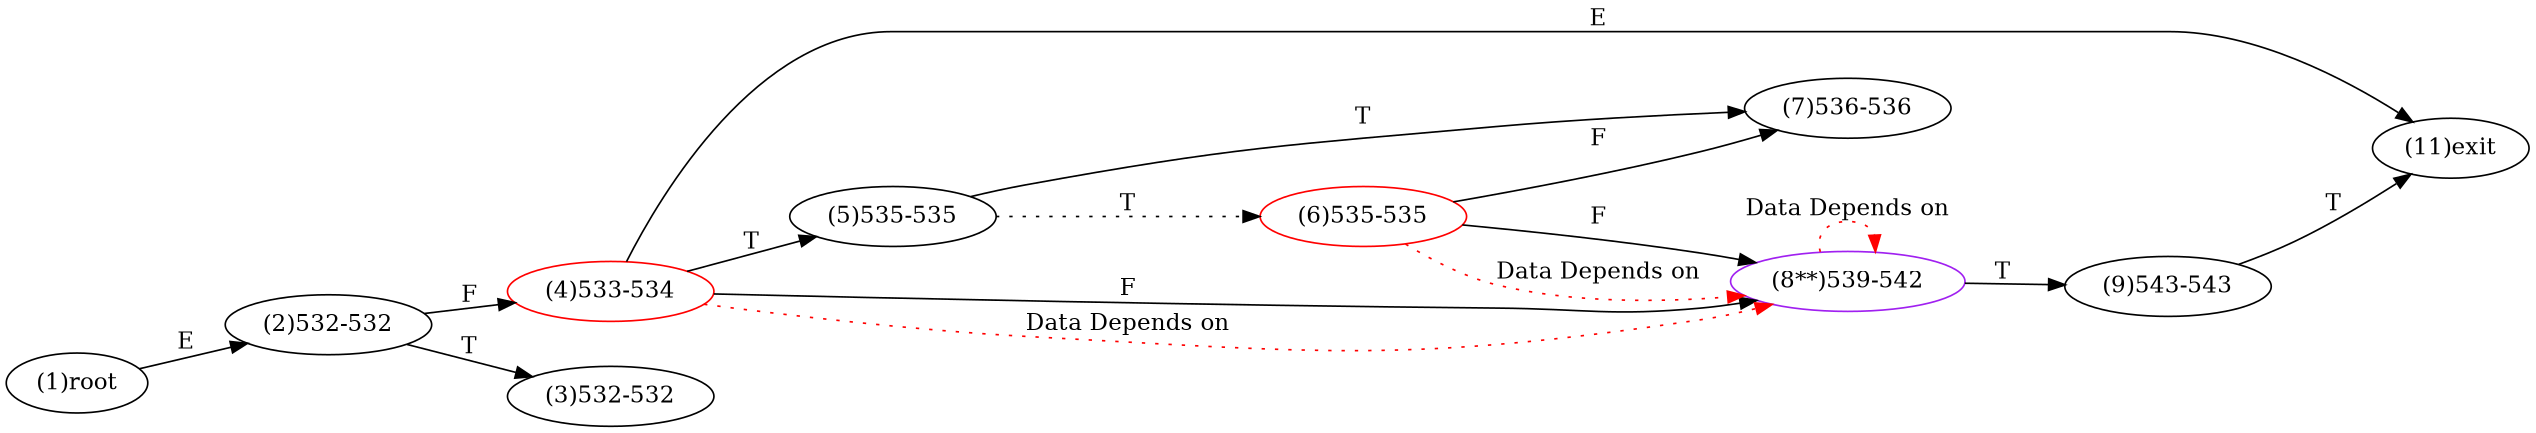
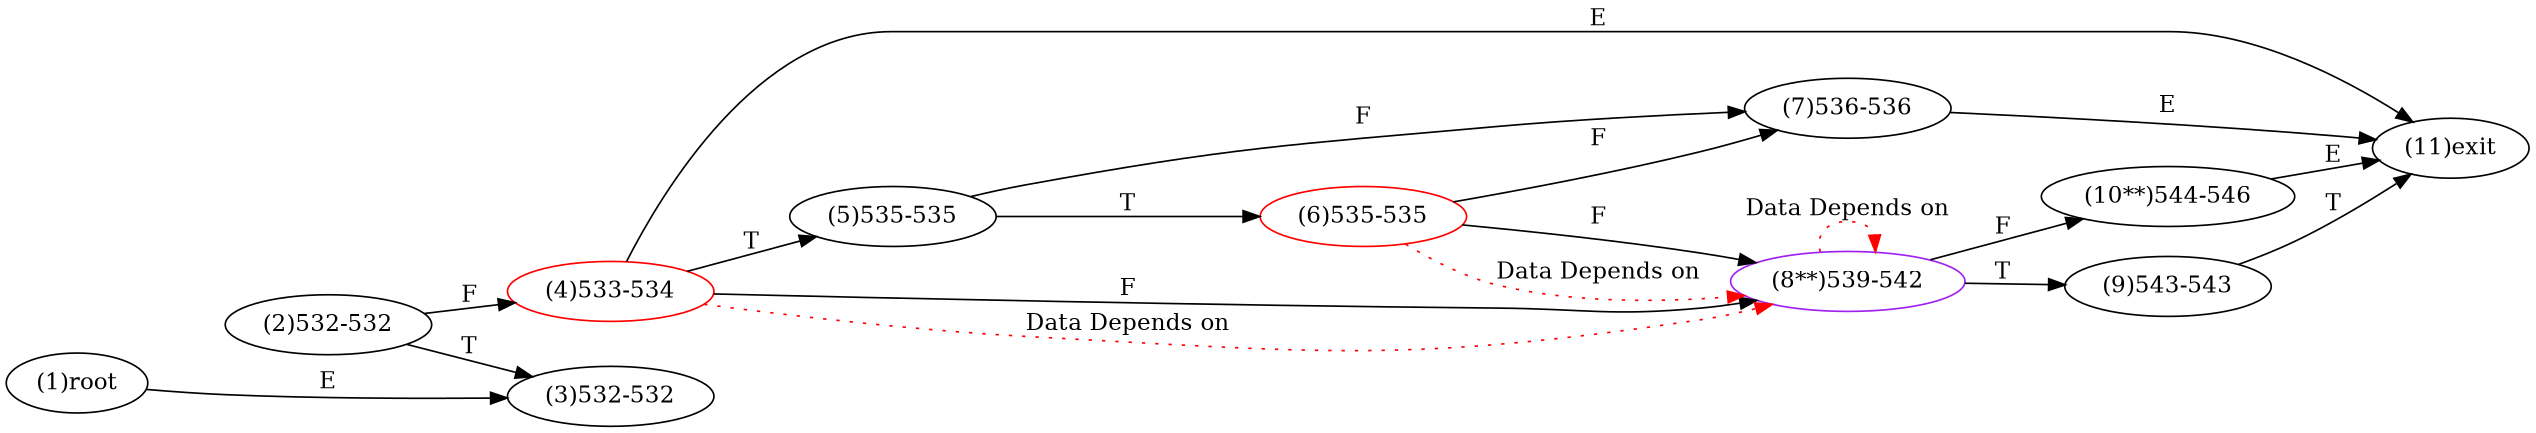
(1363, 117) -> (1363, 117)
none -> (2155, 123)
none -> (2168, 197)
(1119, 216) -> (1119, 216)
(185, 358) -> (318, 397)
